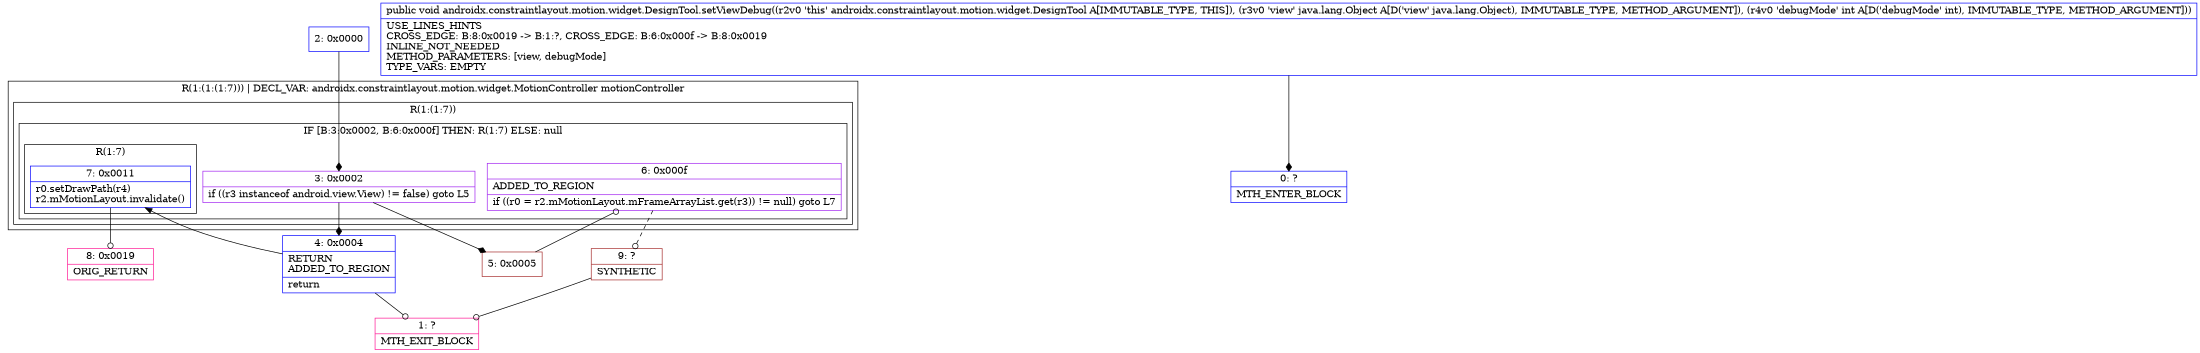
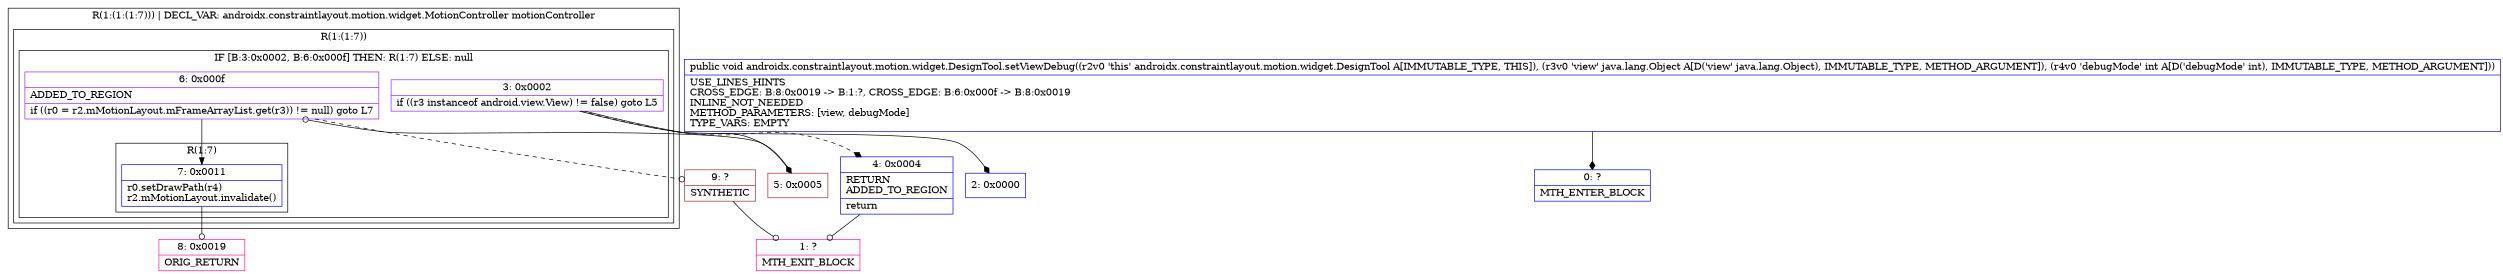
(339, 107) -> (827, 134)
(339, 214) -> (718, 135)
(215, 237) -> (202, 138)
